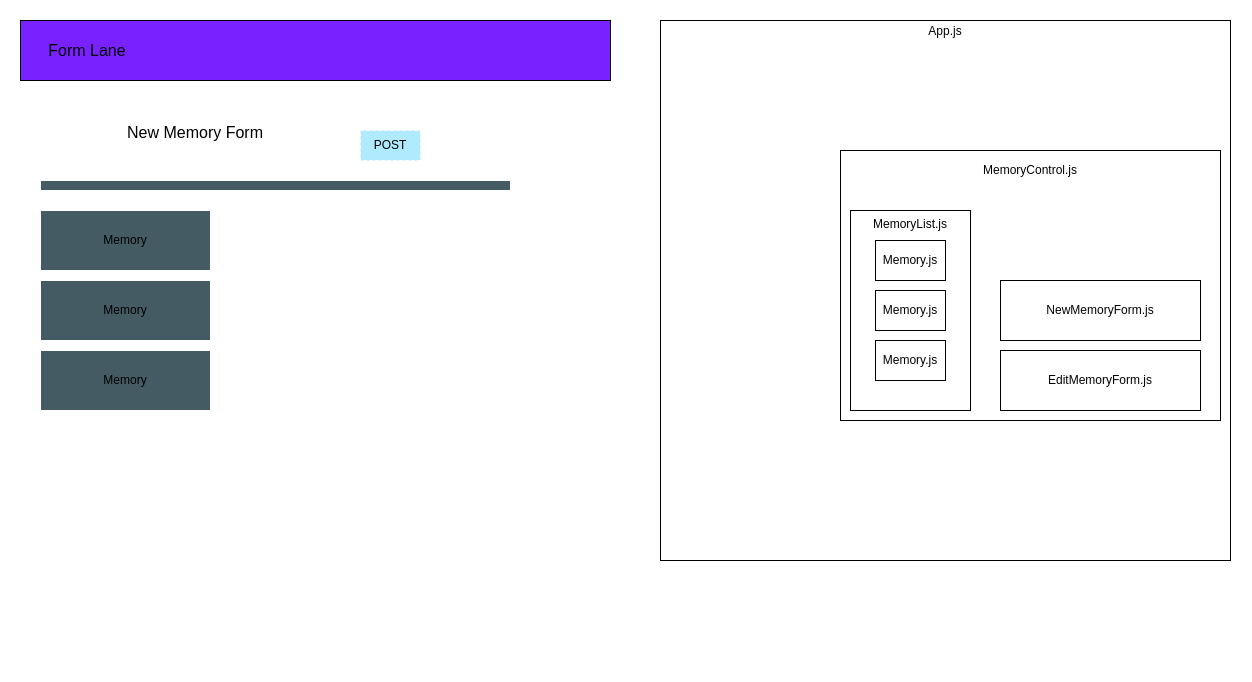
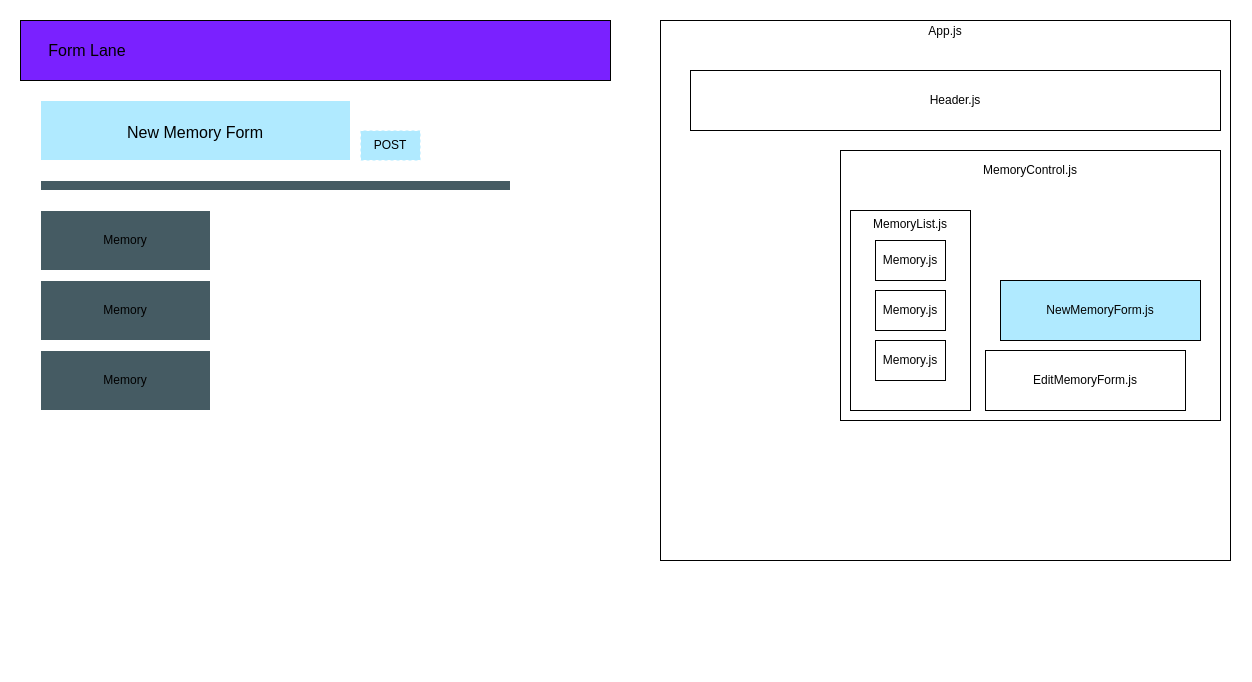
none -> (956, 101)
(196, 131) -> (196, 131)
(1101, 311) -> (1101, 311)
(1101, 381) -> (1086, 381)
